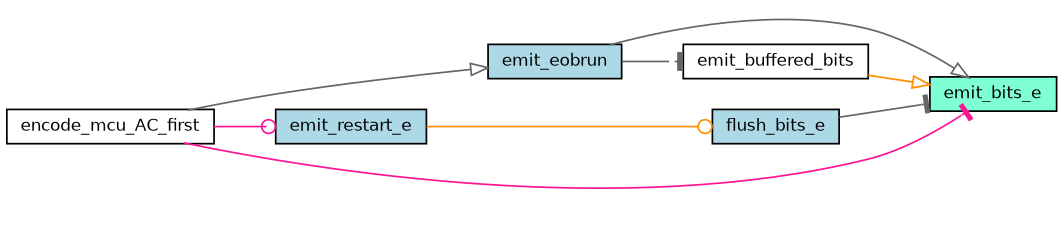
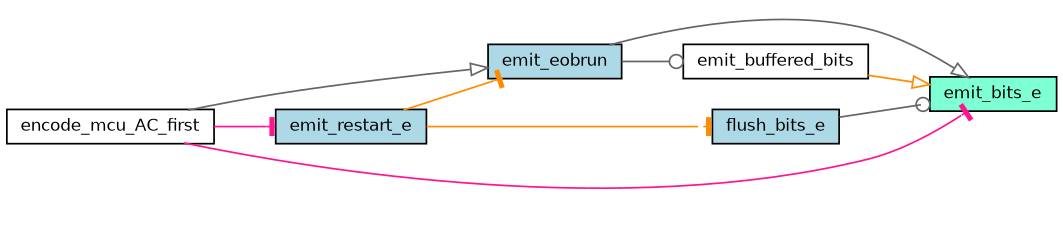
(645, 61) -> (645, 61)
none -> (449, 95)
(880, 111) -> (880, 111)
(240, 127) -> (240, 127)
(562, 127) -> (562, 127)
